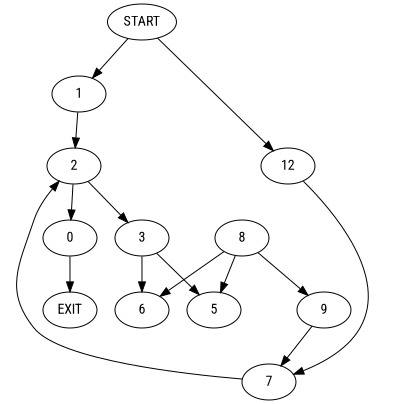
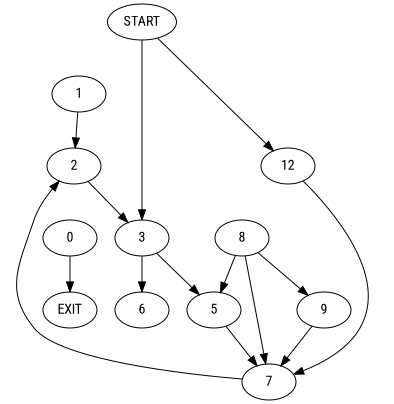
(114, 54) -> (142, 125)
(72, 197) -> none
(196, 271) -> (255, 305)
none -> (238, 342)
